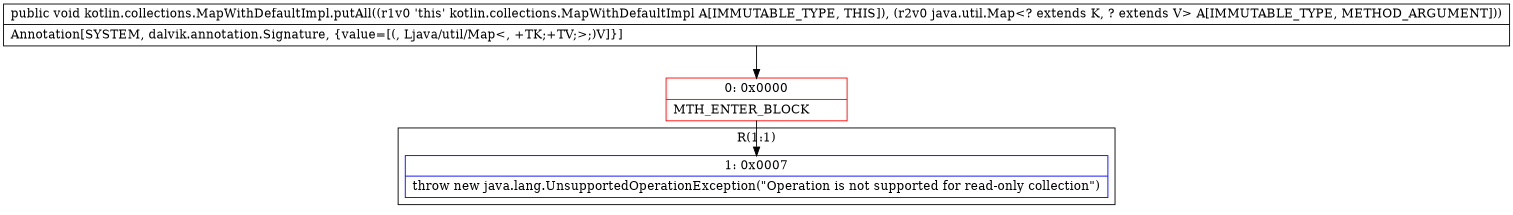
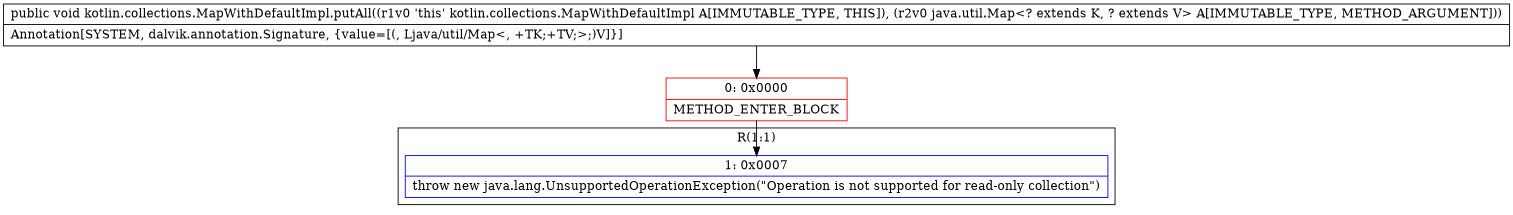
(742, 110) -> (757, 110)
